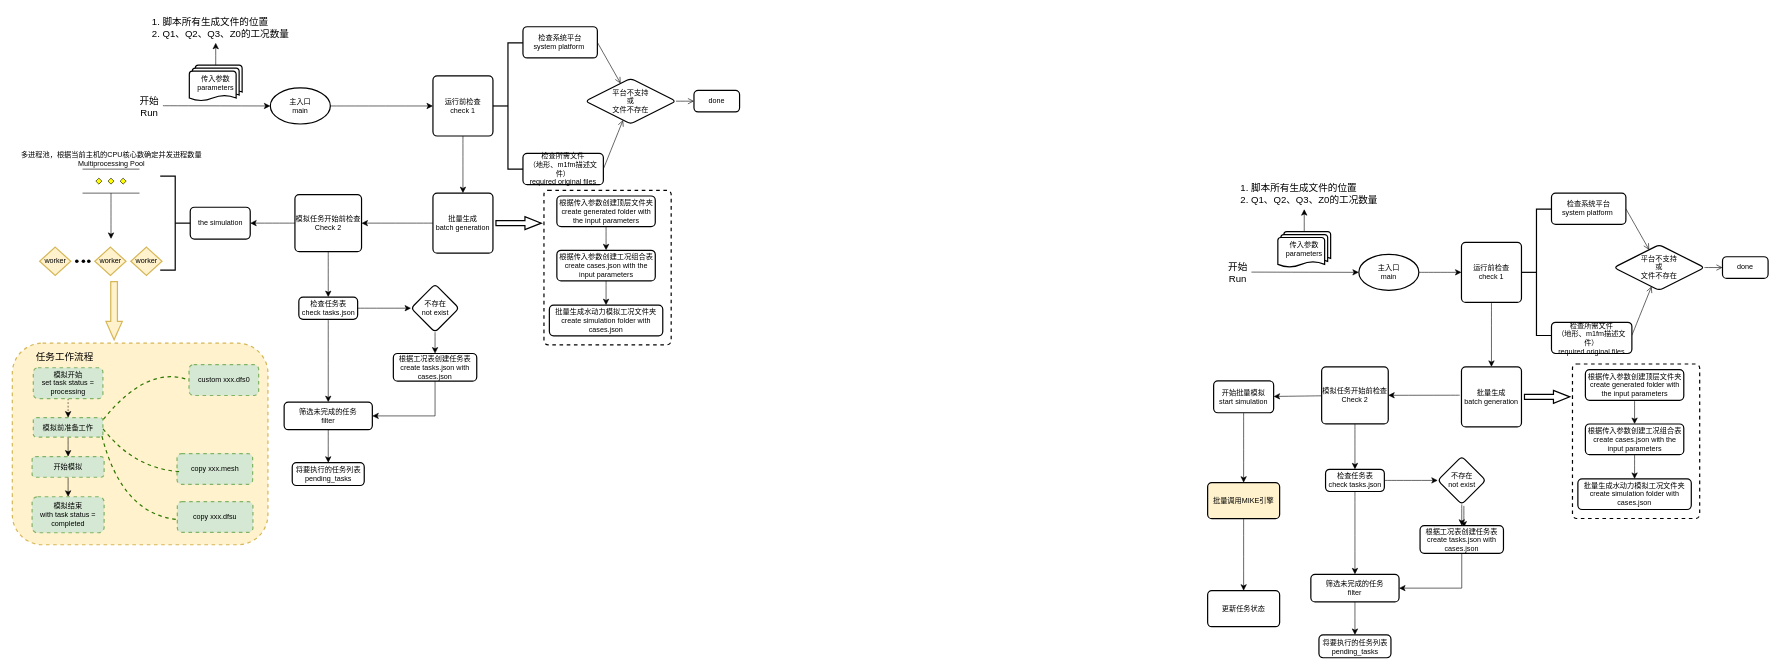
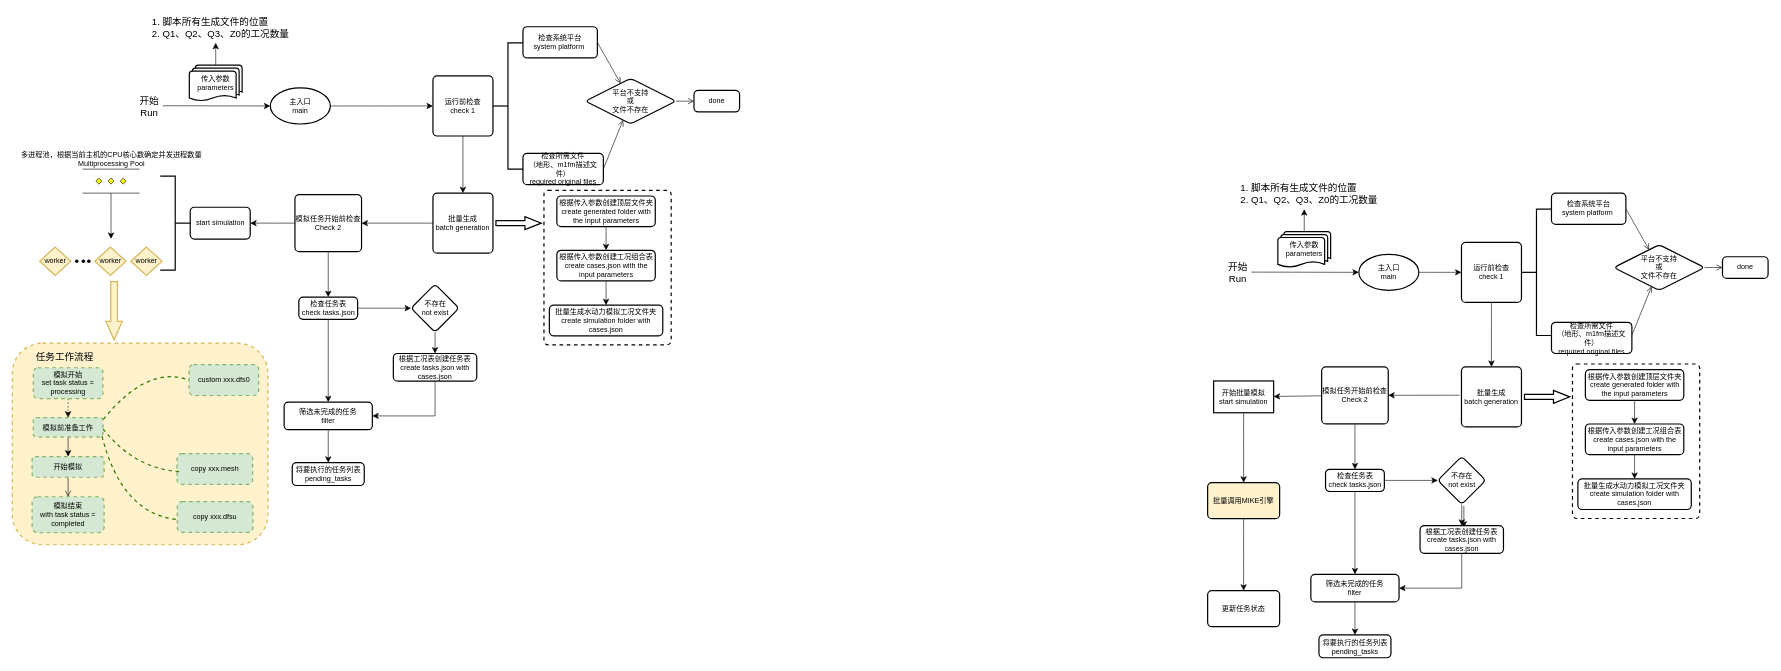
(221, 223) -> (221, 223)
(1244, 397) -> (1244, 397)
(68, 491) -> (68, 492)
